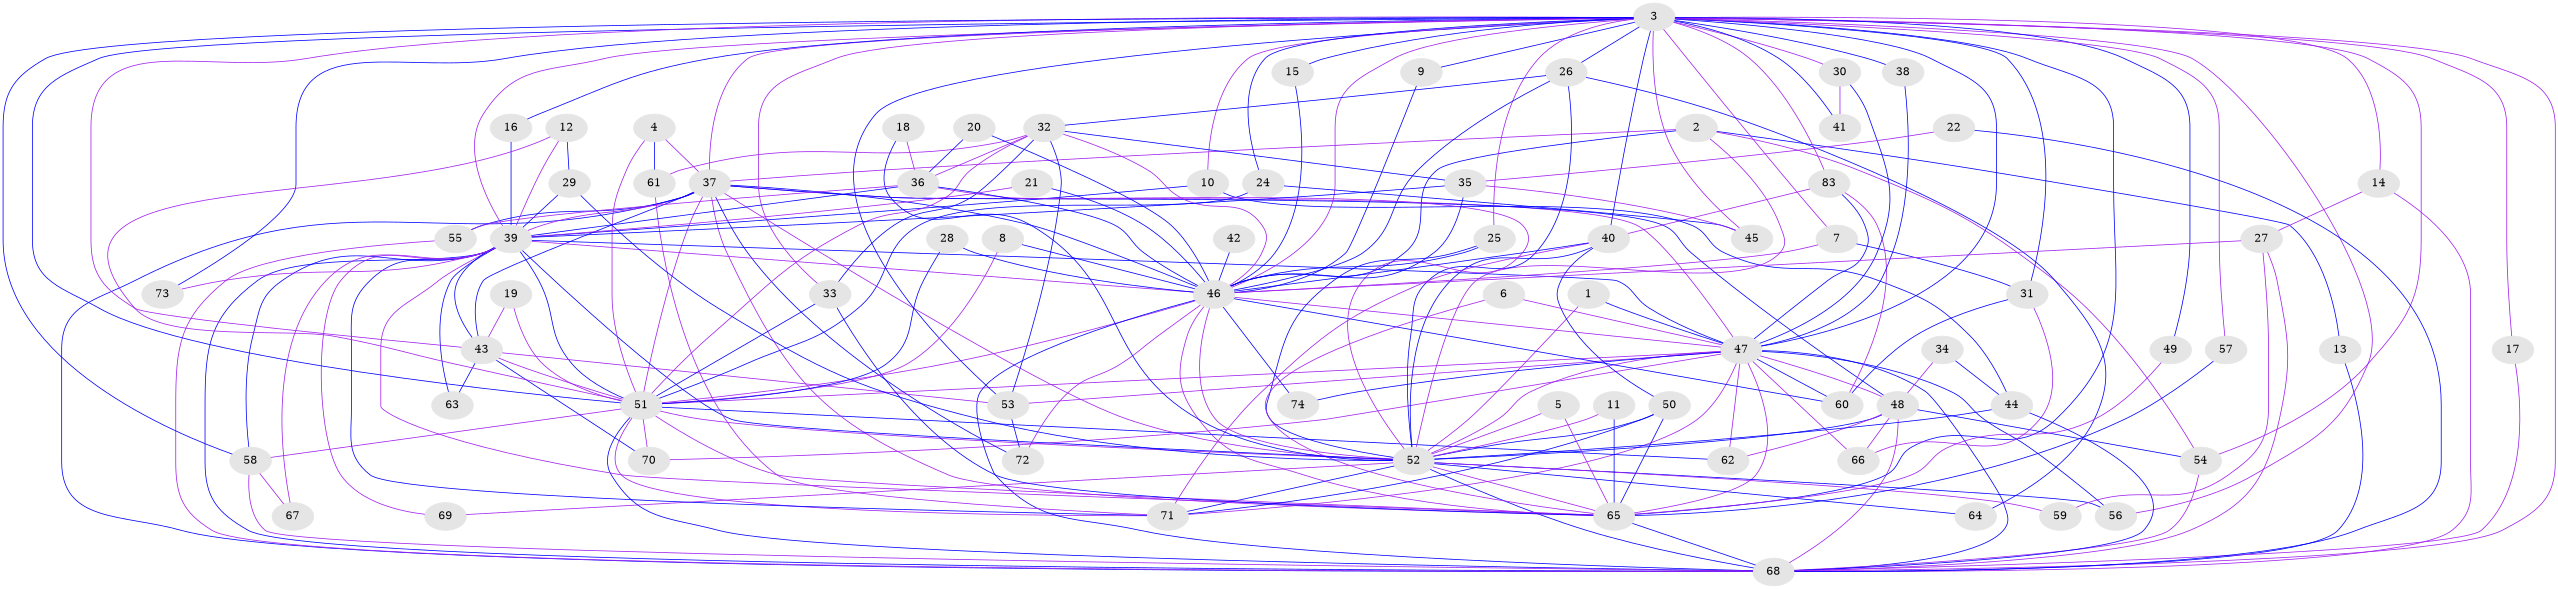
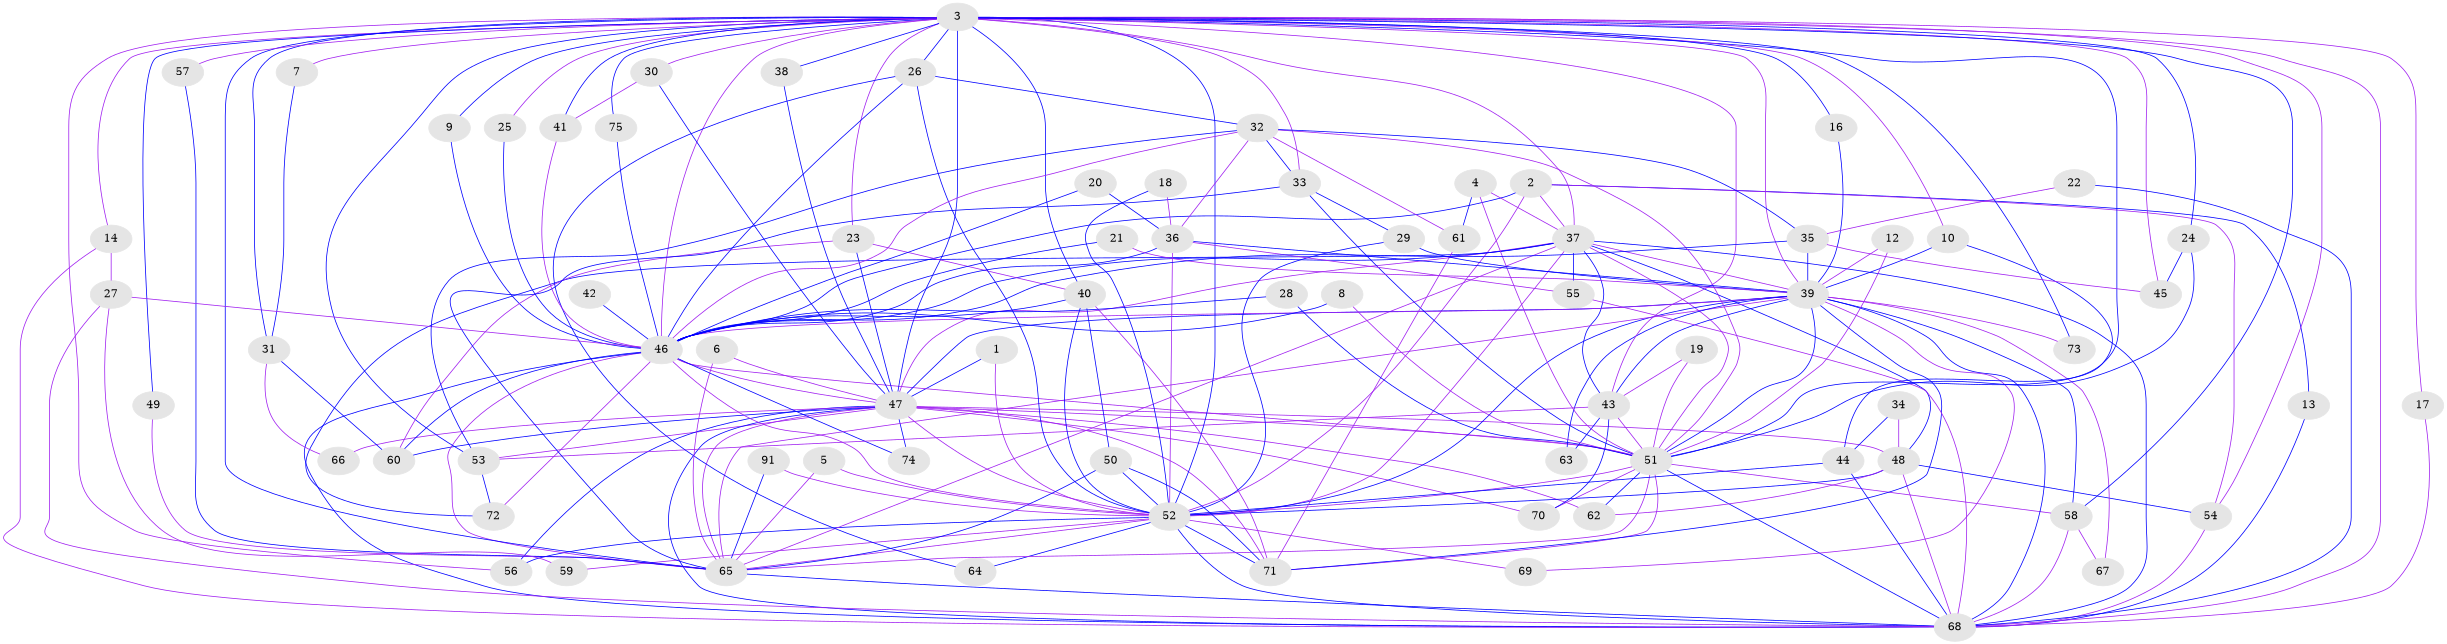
(1293, 72) -> (616, 128)
(568, 156) -> (1352, 211)
(1829, 183) -> (853, 239)
(1658, 265) -> (547, 271)
(1288, 334) -> (1215, 175)
(1614, 405) -> (769, 461)
(1878, 433) -> none
